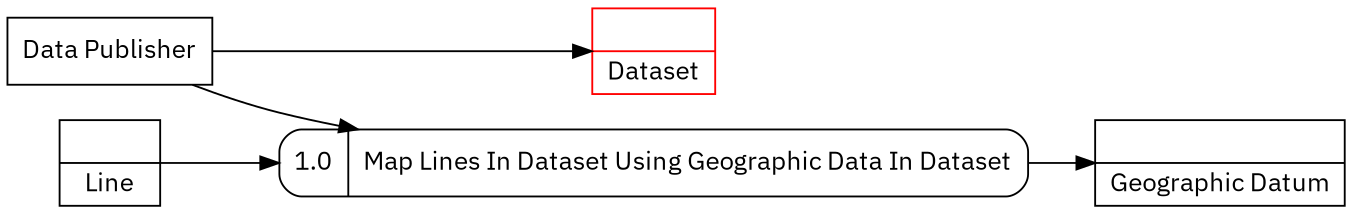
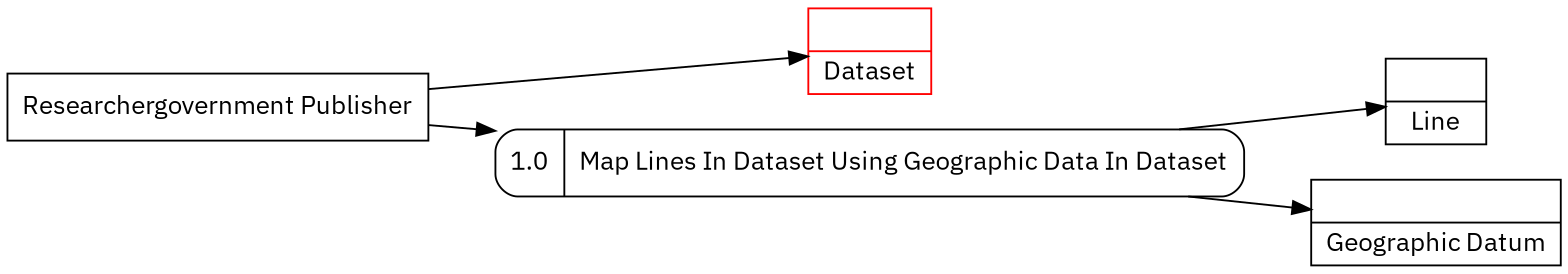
(110, 51) -> (218, 107)
(210, 163) -> (1273, 119)
